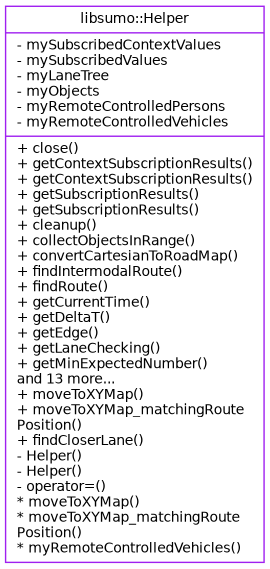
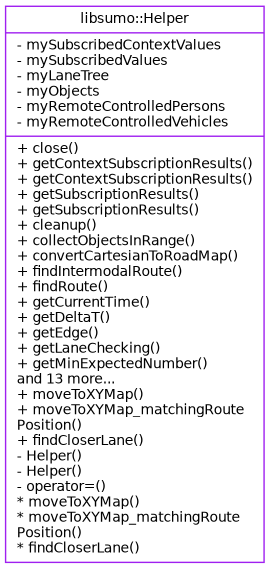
(129, 548) -> (78, 548)
